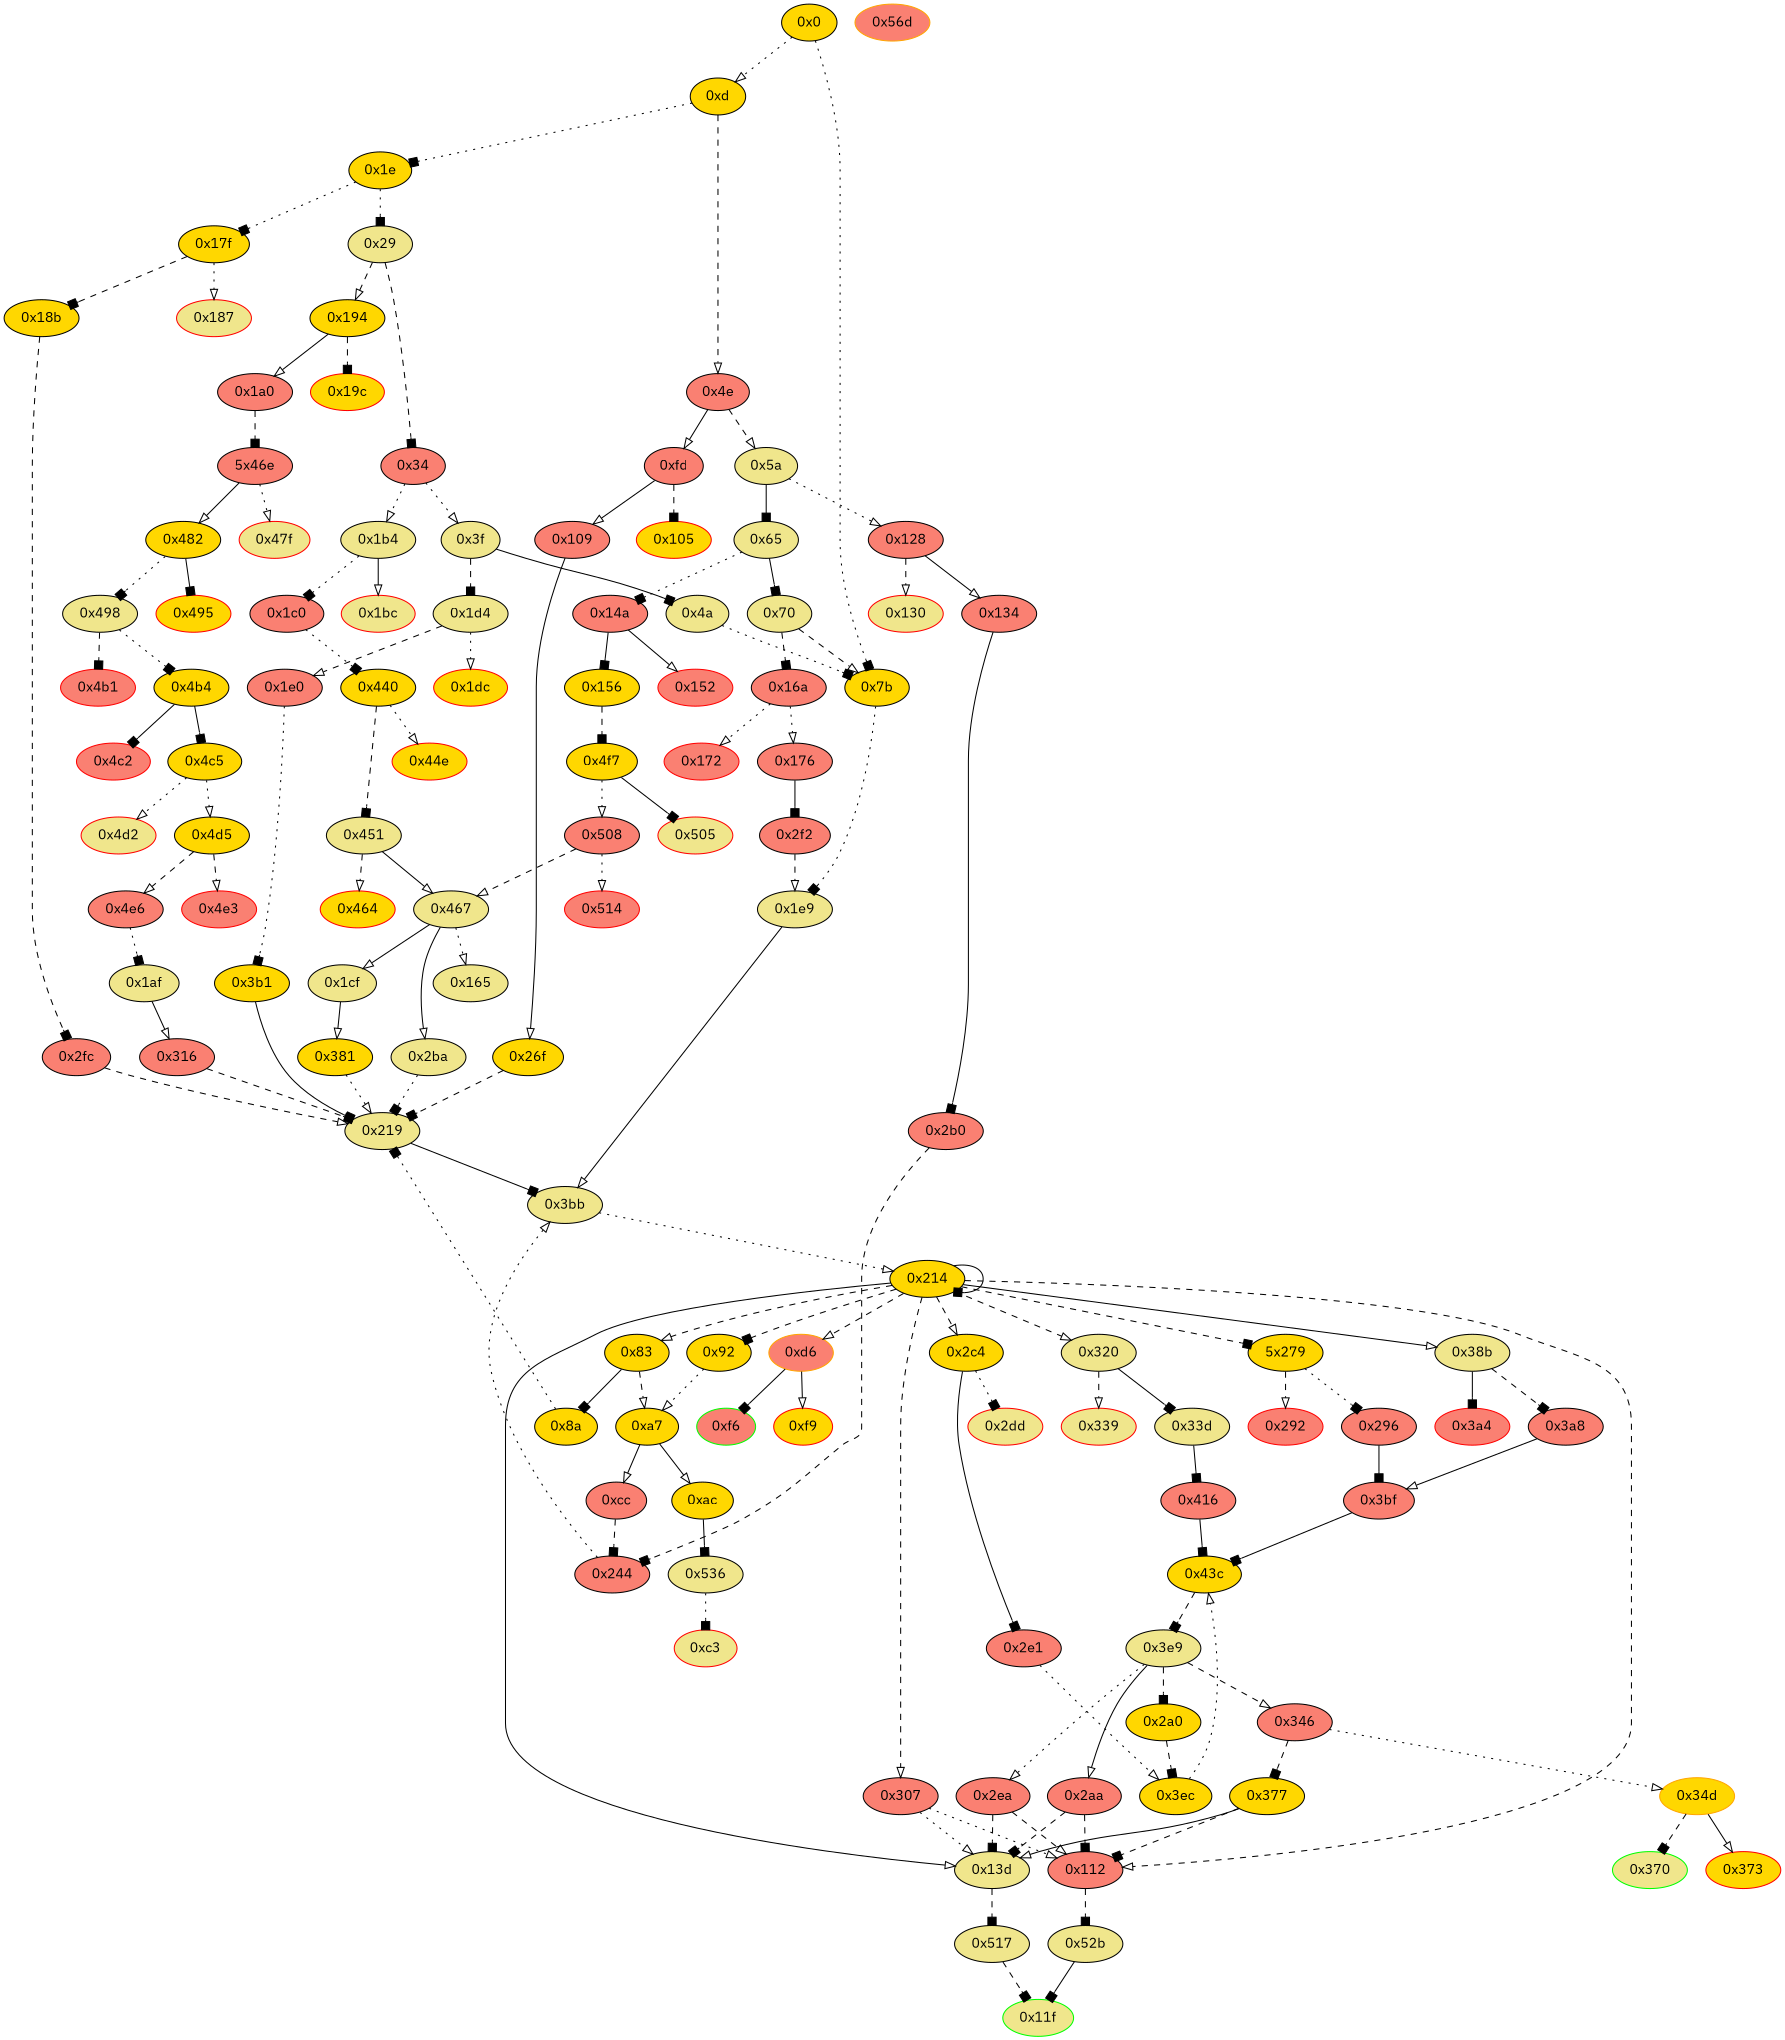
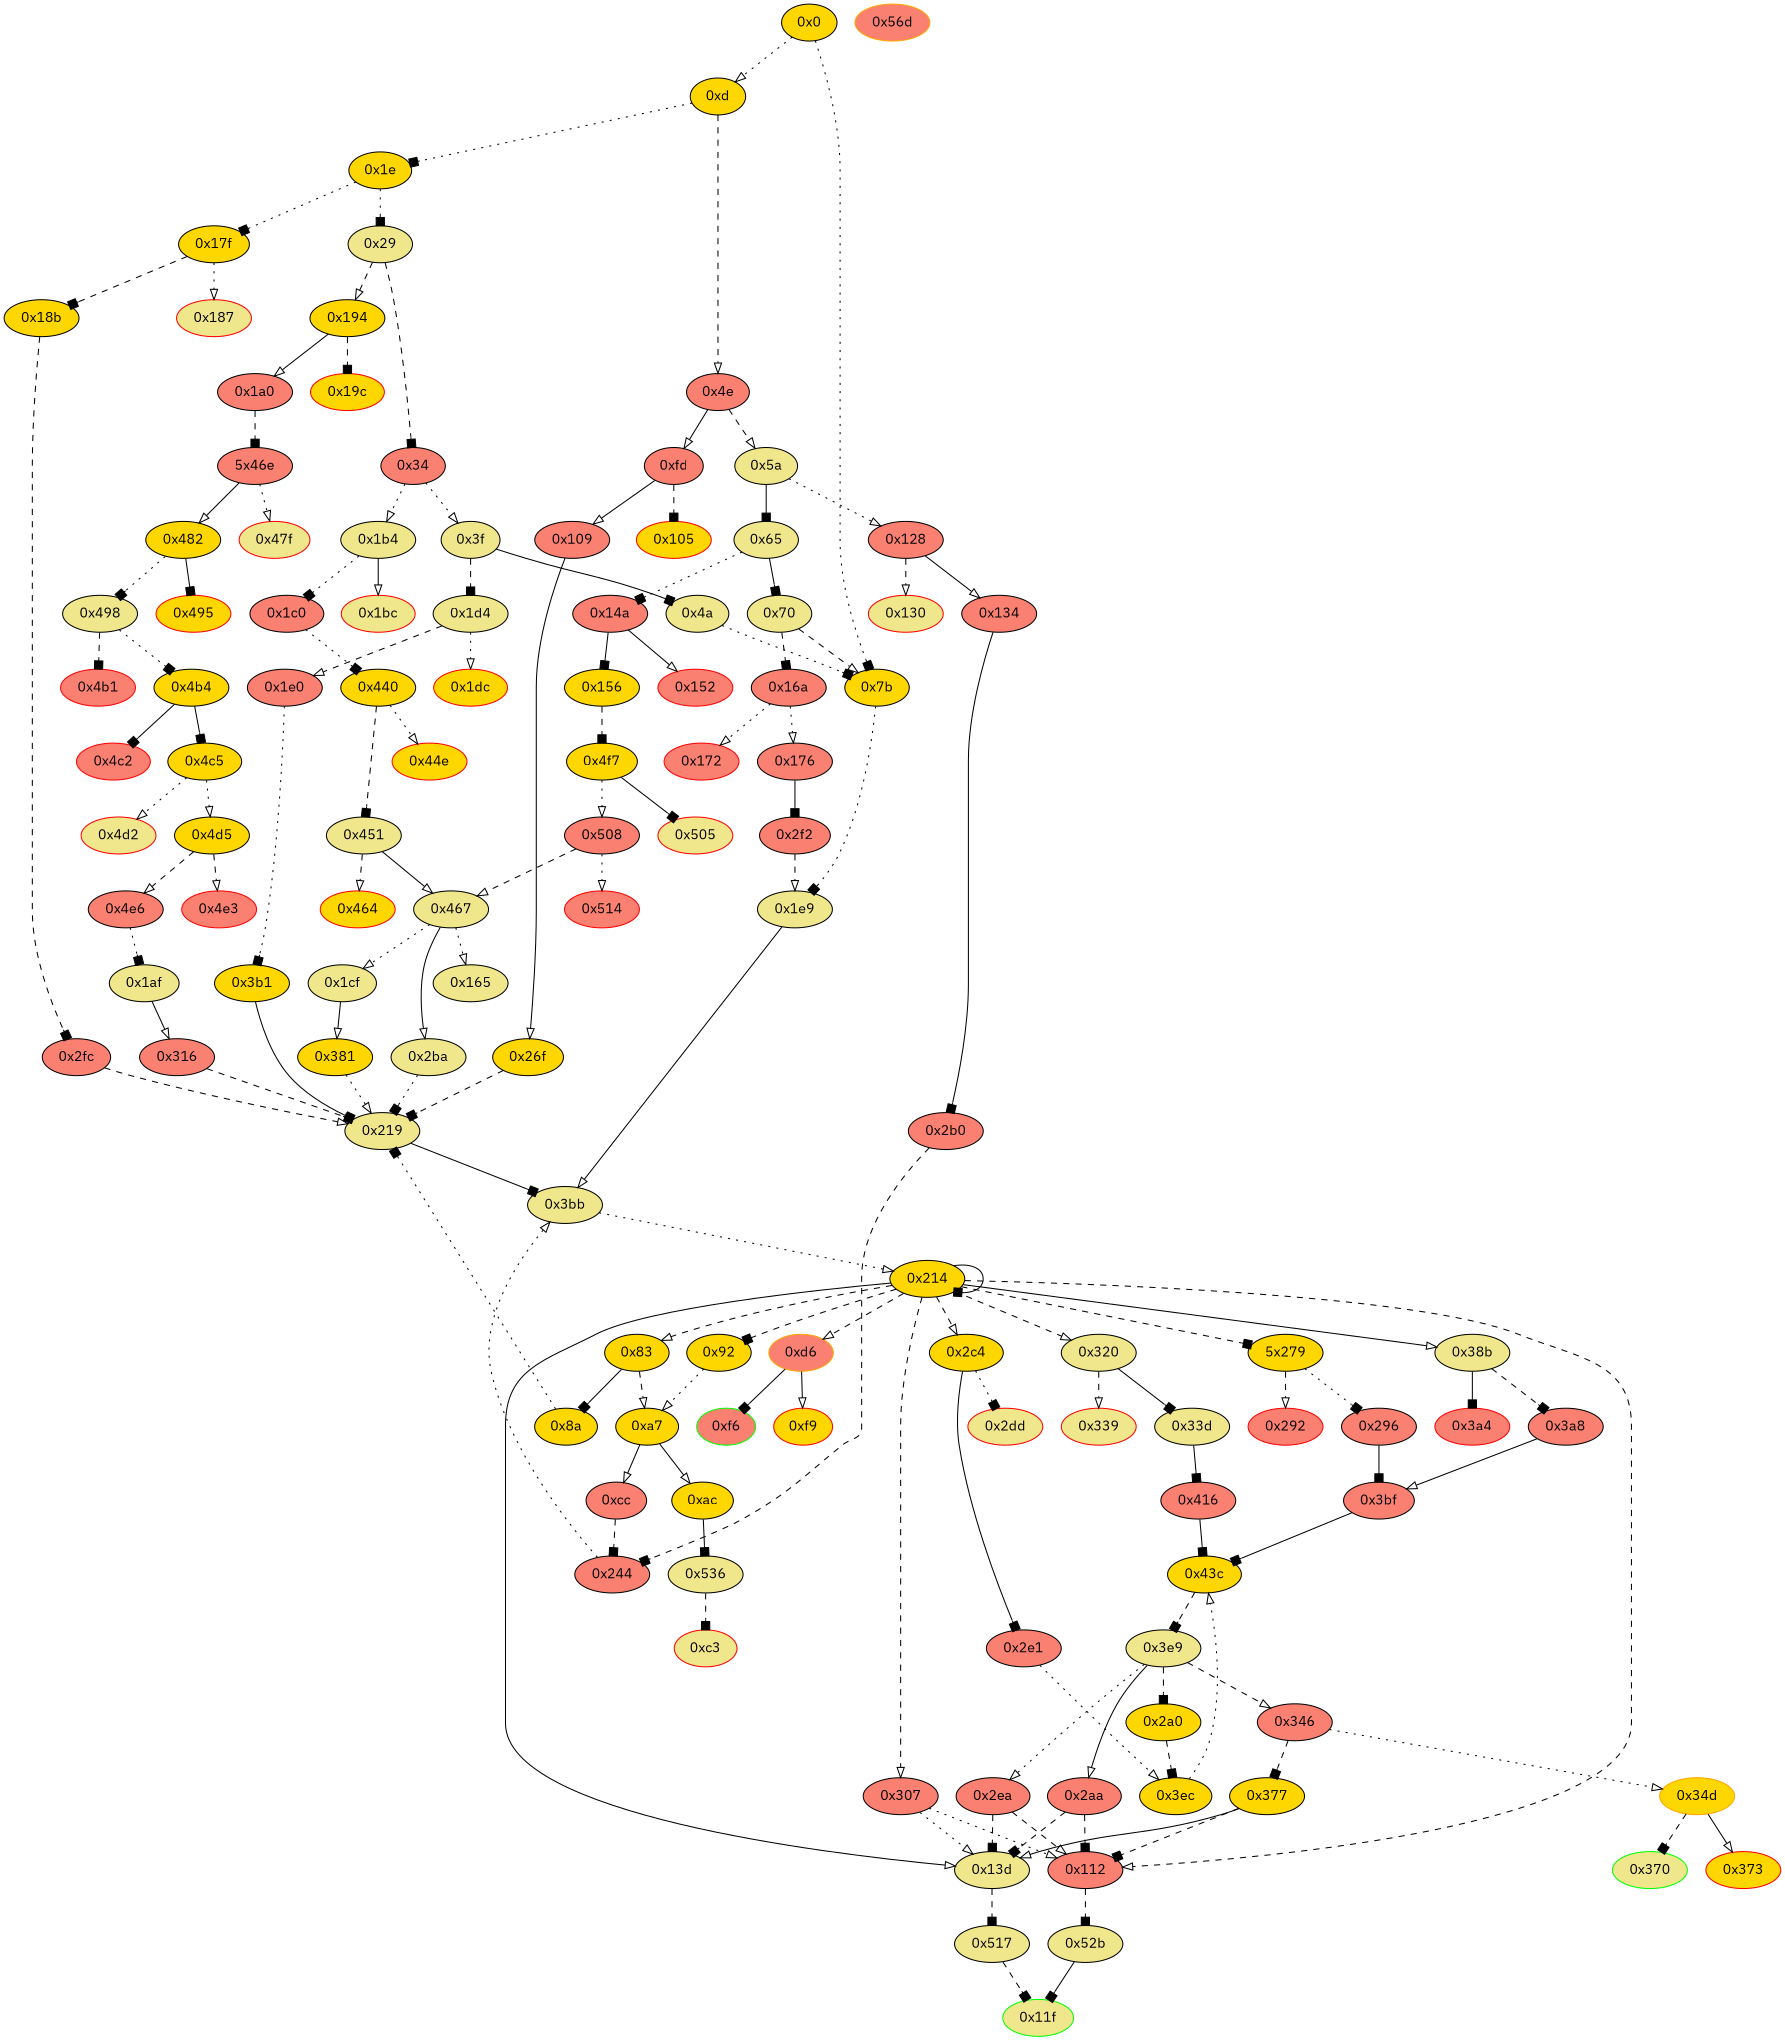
(401, 944) -> (401, 944)
(706, 1606) -> (706, 1606)
